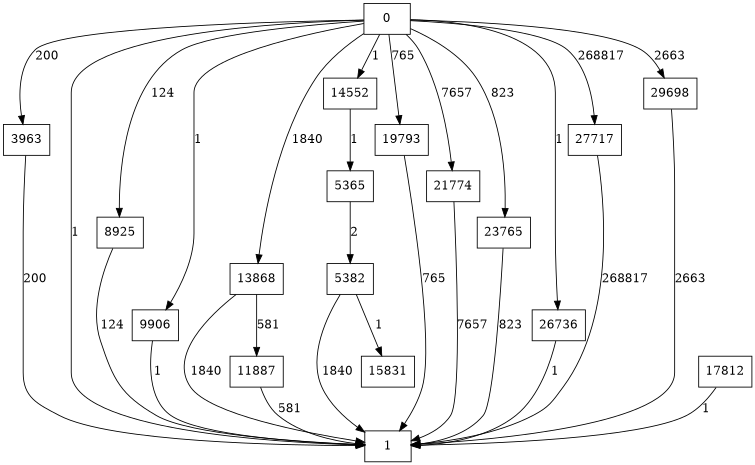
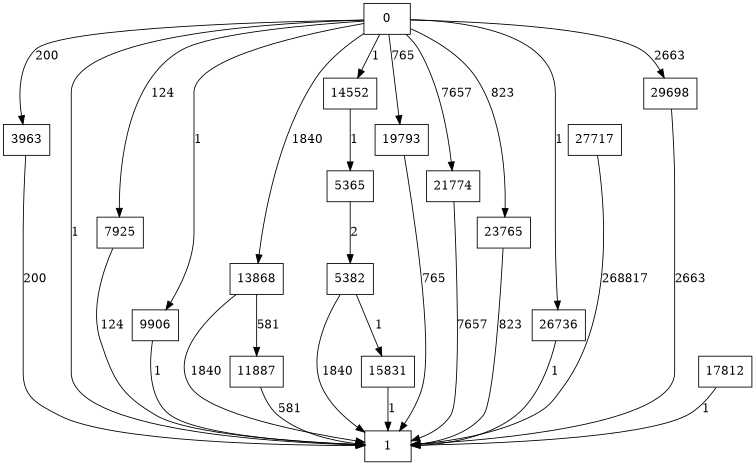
(526, 34) -> none
(120, 233) -> (120, 233)
none -> (388, 405)
